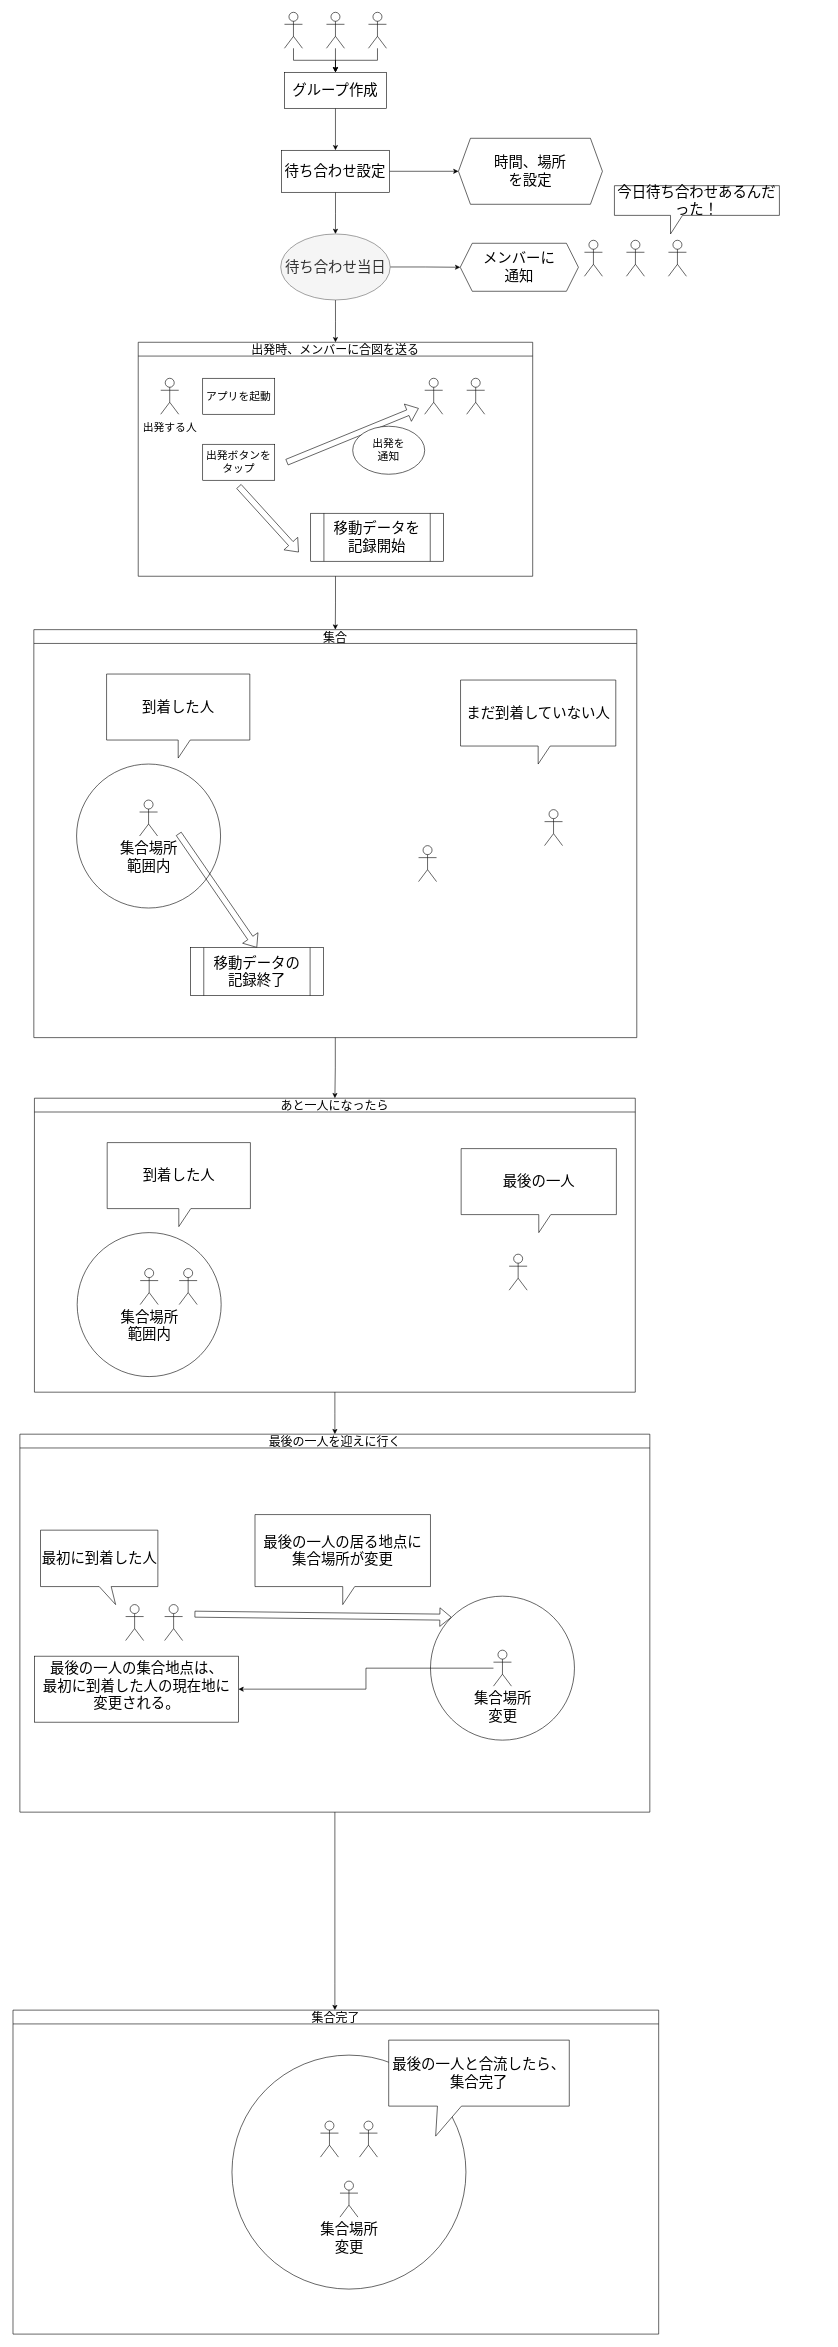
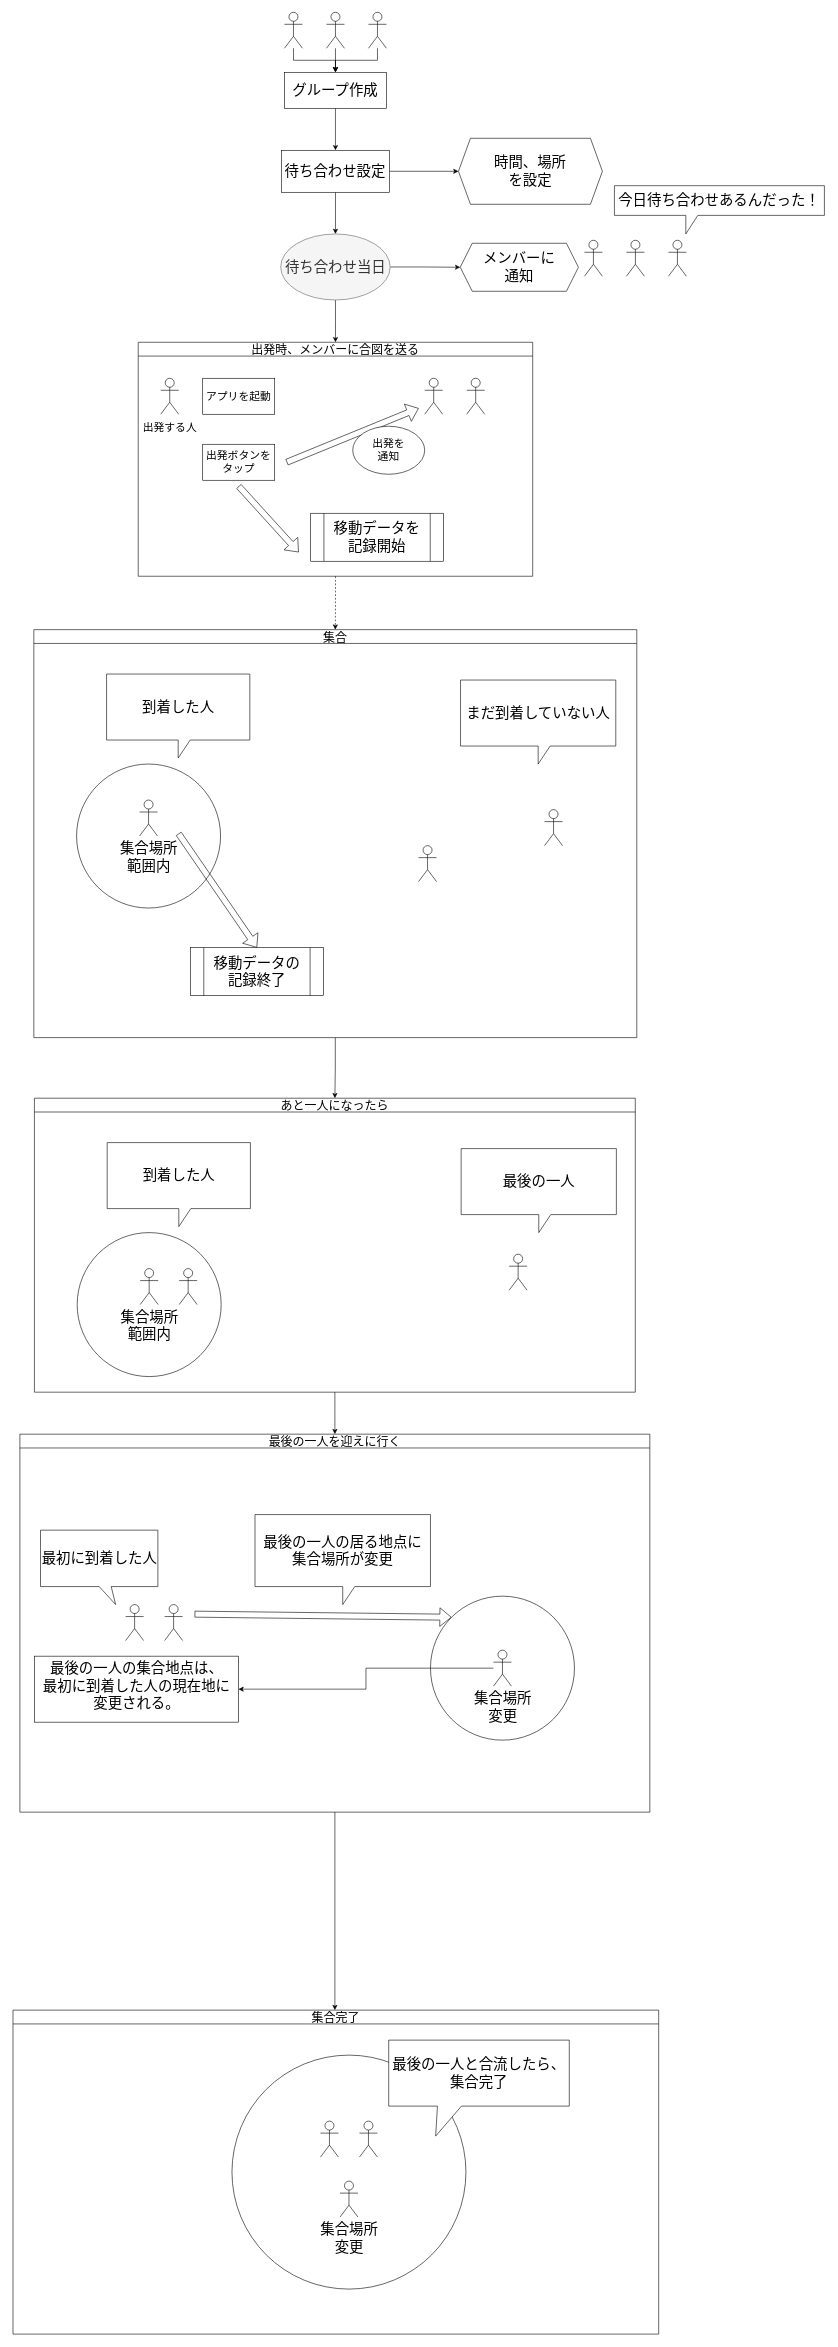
(697, 210) -> (719, 210)
(335, 601) -> (335, 601)
